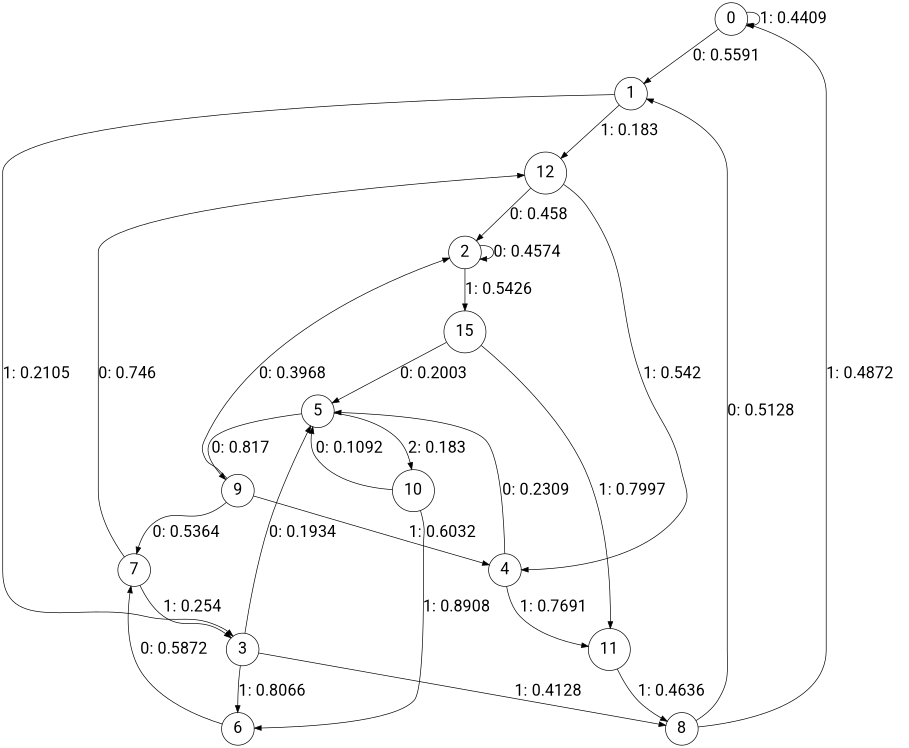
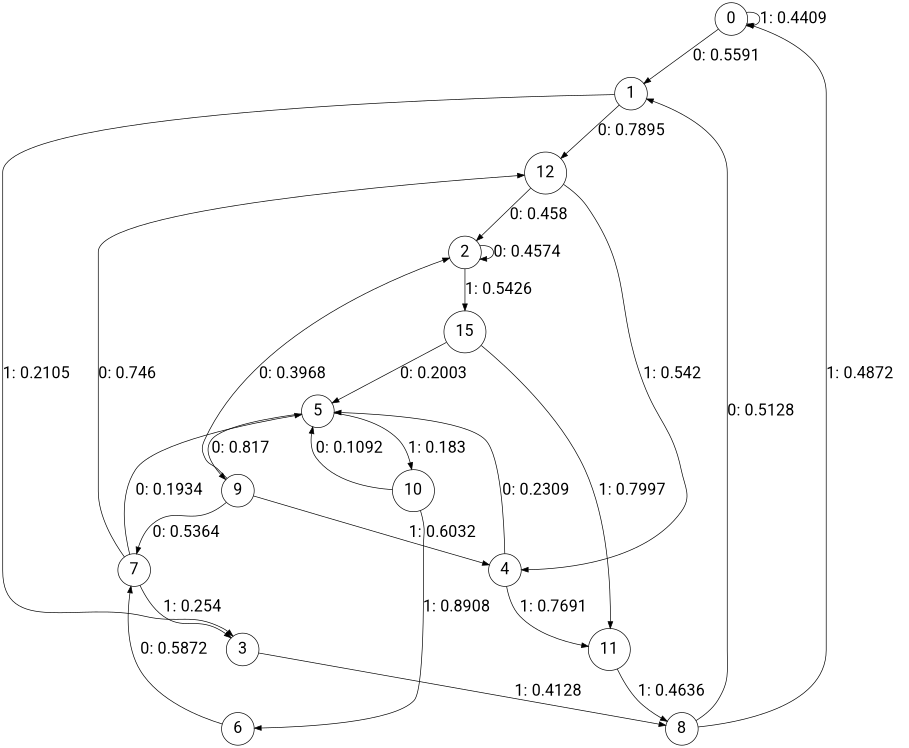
(638, 131) -> (638, 131)
(445, 449) -> (445, 449)
(267, 530) -> (170, 447)
(238, 686) -> none
